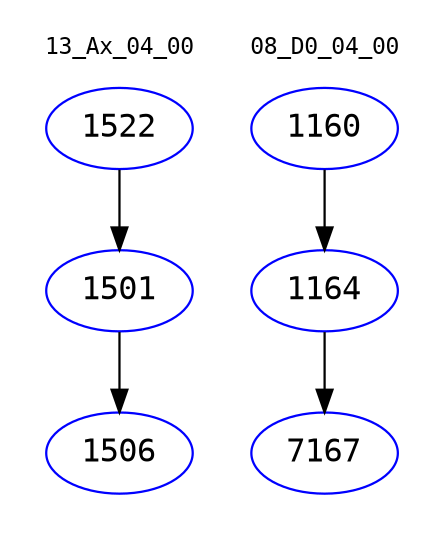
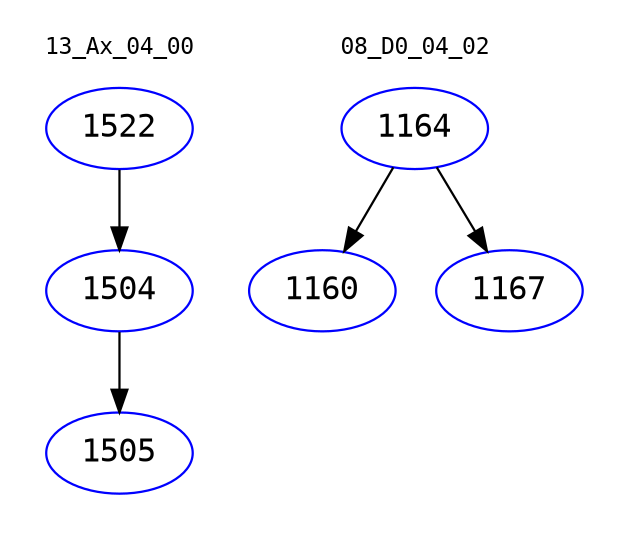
(326, 48) -> (416, 48)
(325, 199) -> (375, 199)
(119, 291) -> (119, 291)
(119, 453) -> (119, 453)
(325, 453) -> (509, 291)
